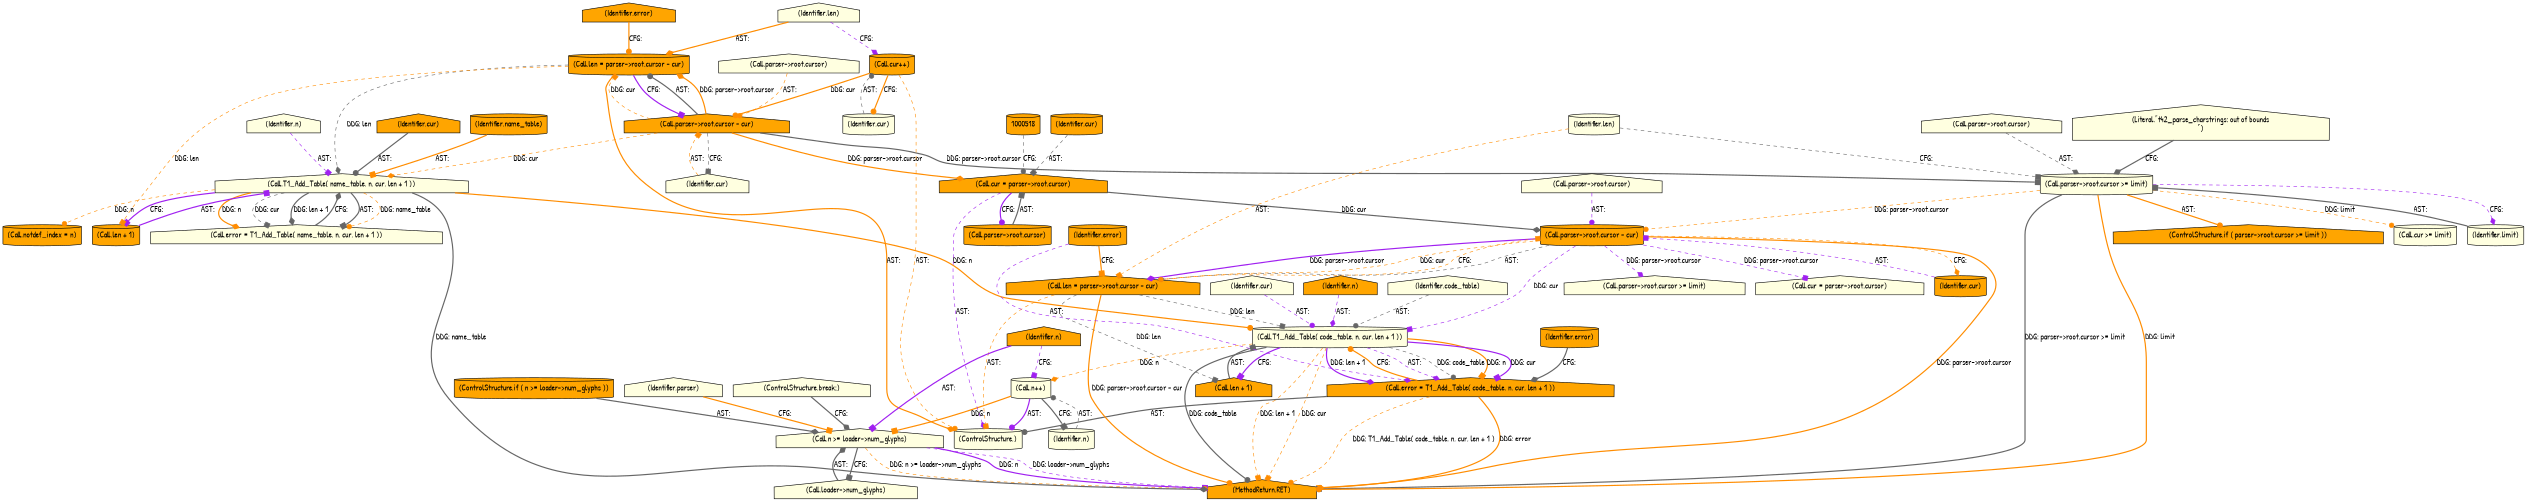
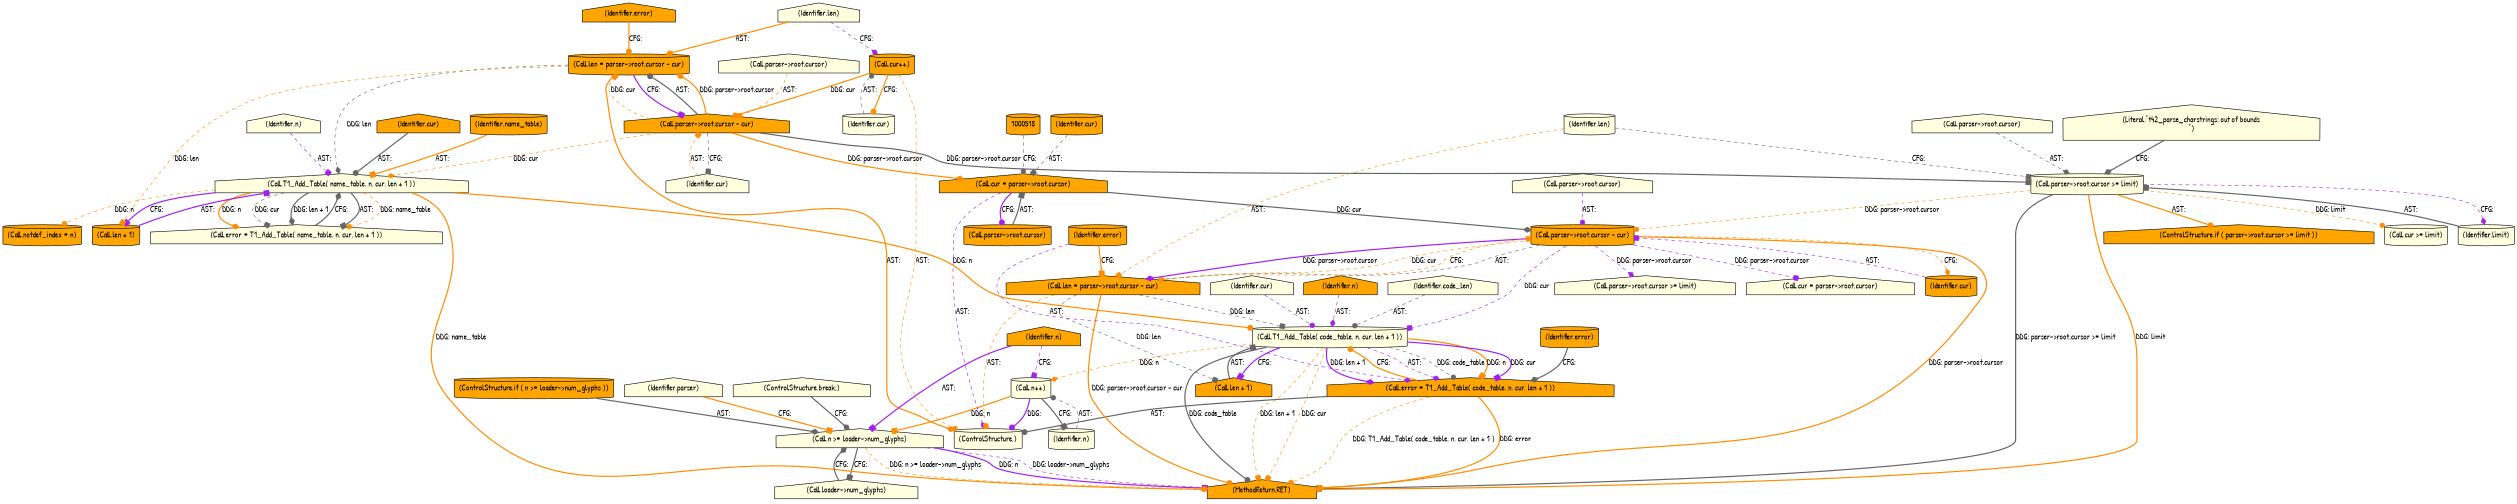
(1448, 286) -> (1443, 286)
(1035, 414) -> (1035, 414)
(842, 465) -> (843, 465)
(697, 470) -> (697, 470)
